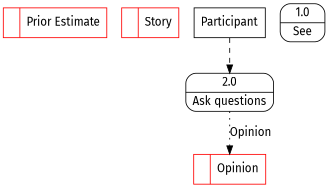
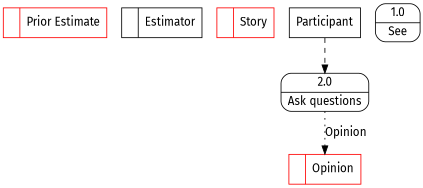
none -> (162, 23)
